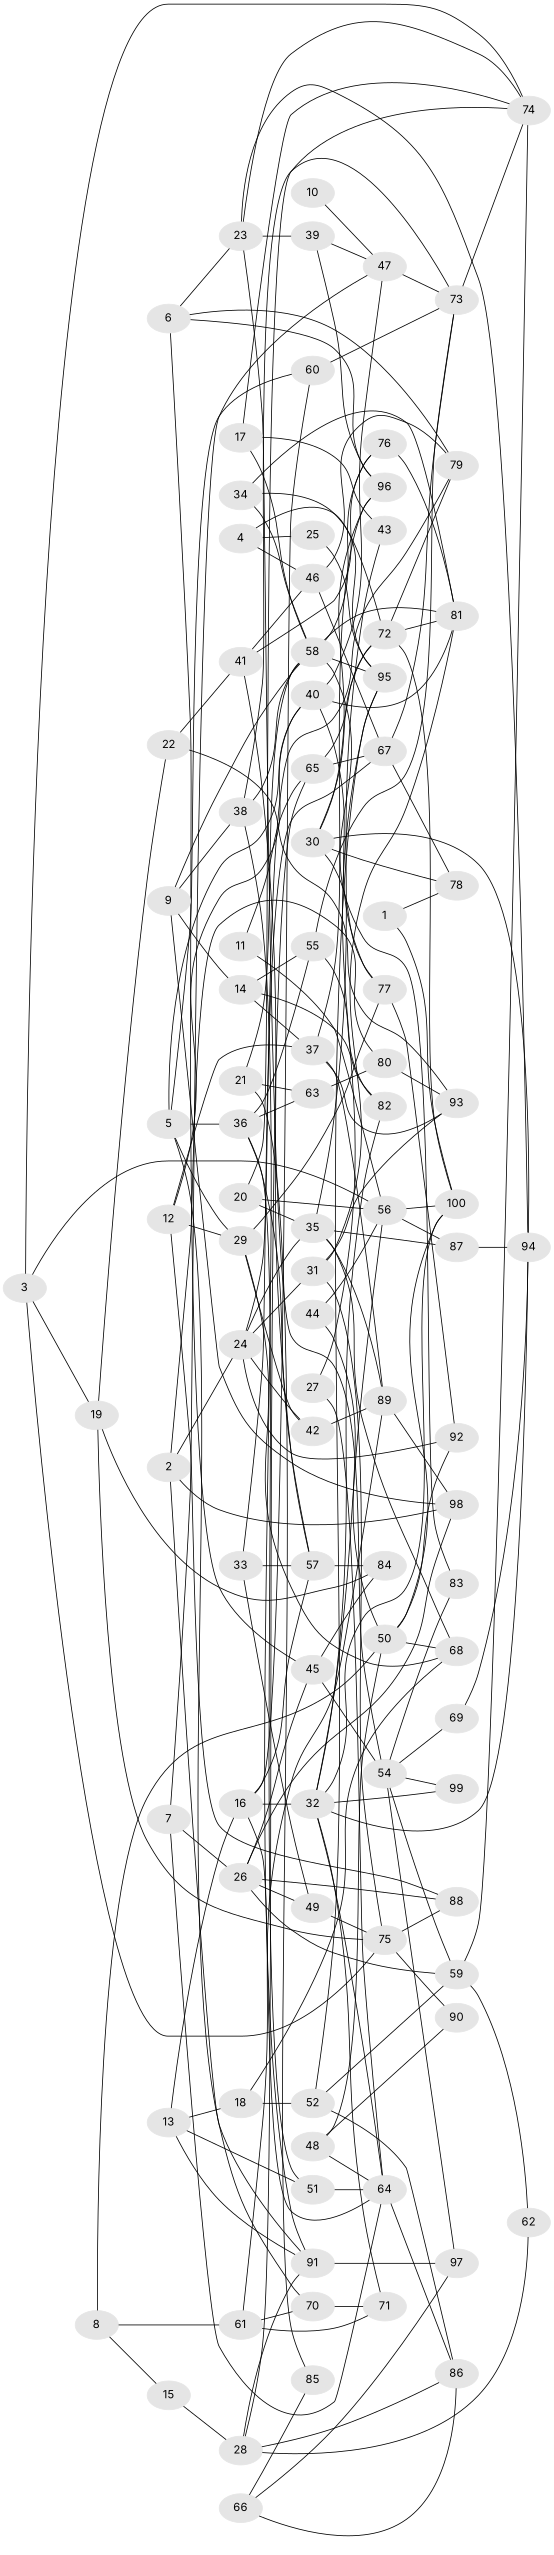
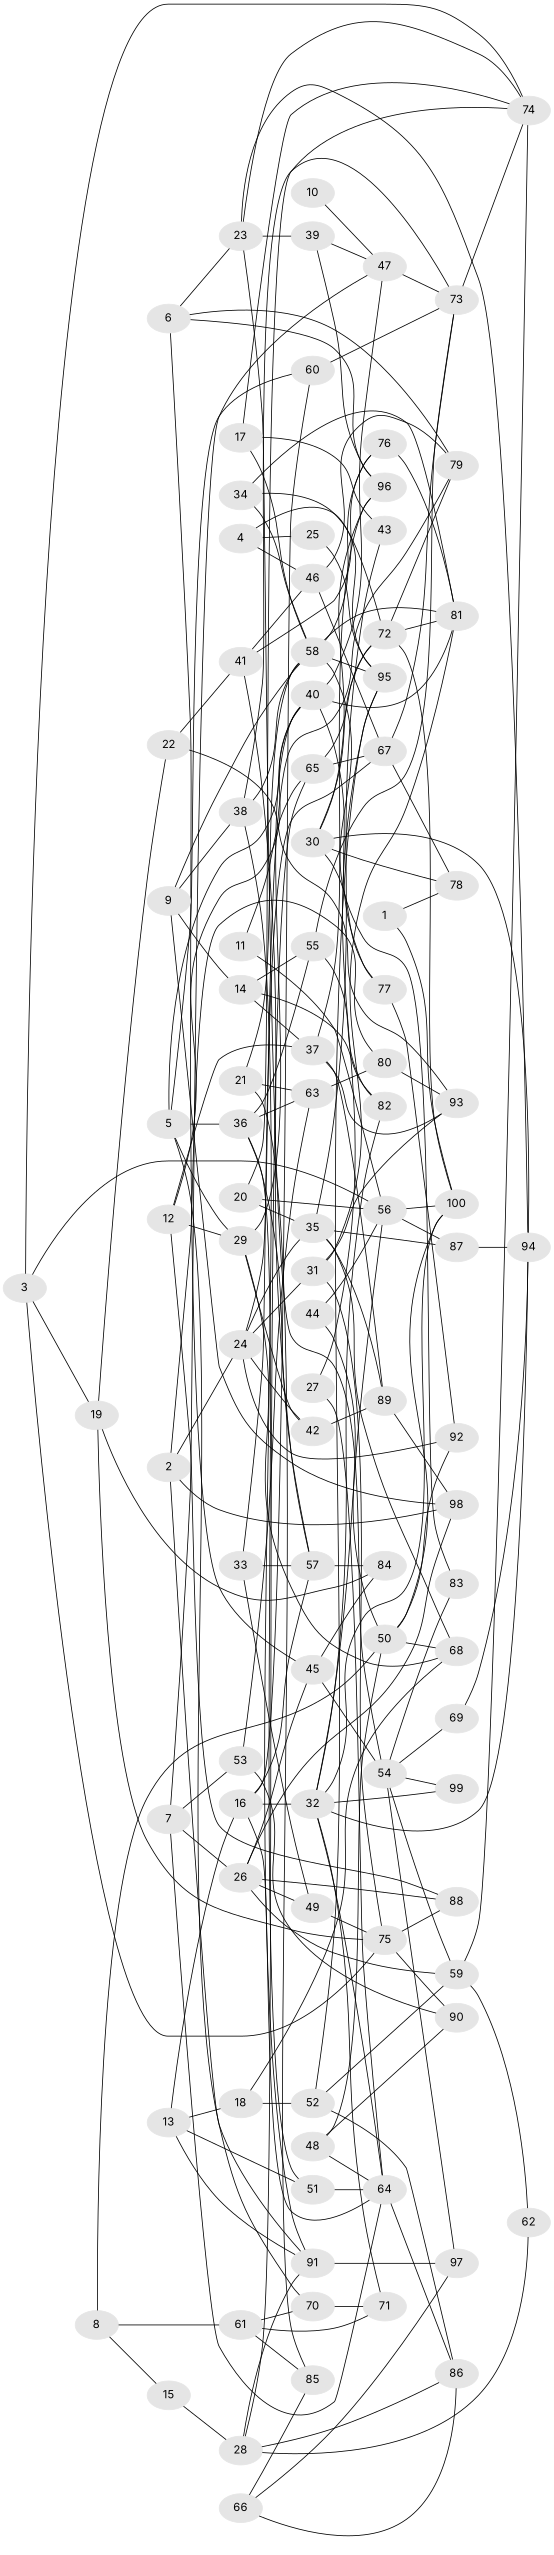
(327, 1130) -> (278, 969)
none -> (241, 1761)
(279, 1833) -> (277, 2353)
